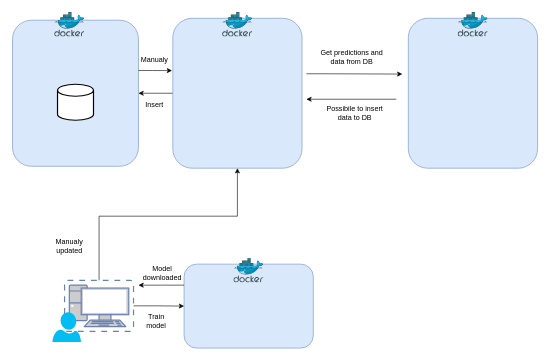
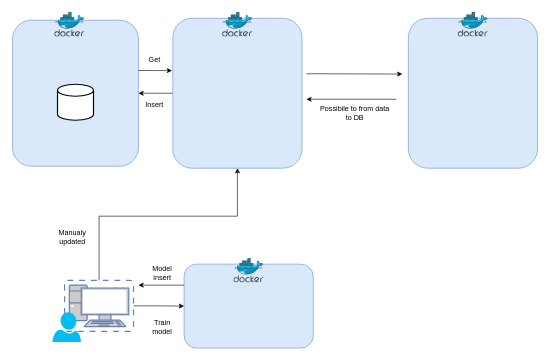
(352, 57) -> none
(155, 60) -> (155, 60)
(355, 113) -> (355, 113)
(69, 246) -> (72, 237)
(162, 273) -> (162, 273)
(156, 321) -> (162, 327)
